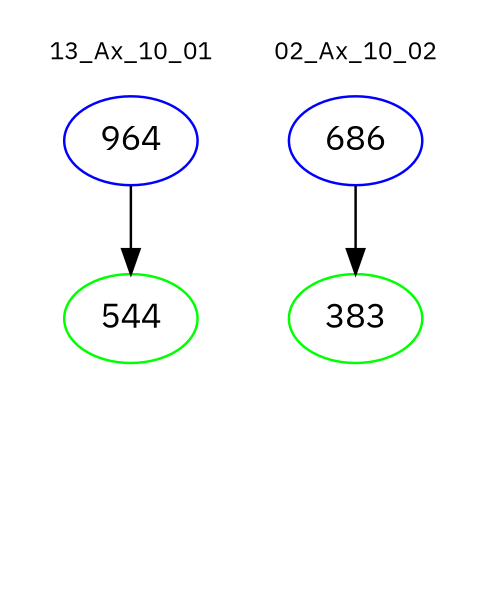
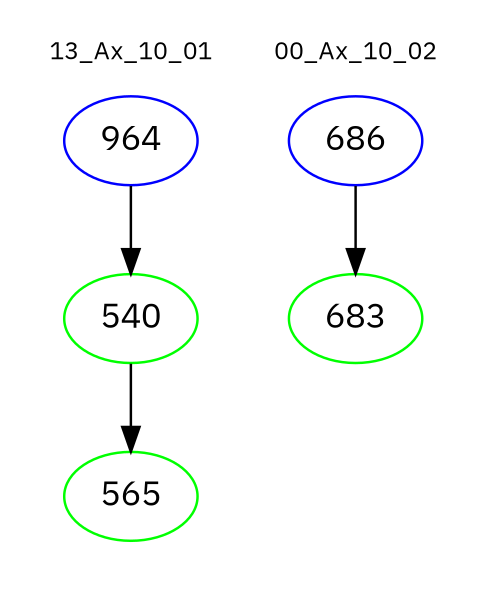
(357, 53) -> (357, 53)
(131, 319) -> (131, 319)
(356, 319) -> (356, 319)
none -> (131, 496)
